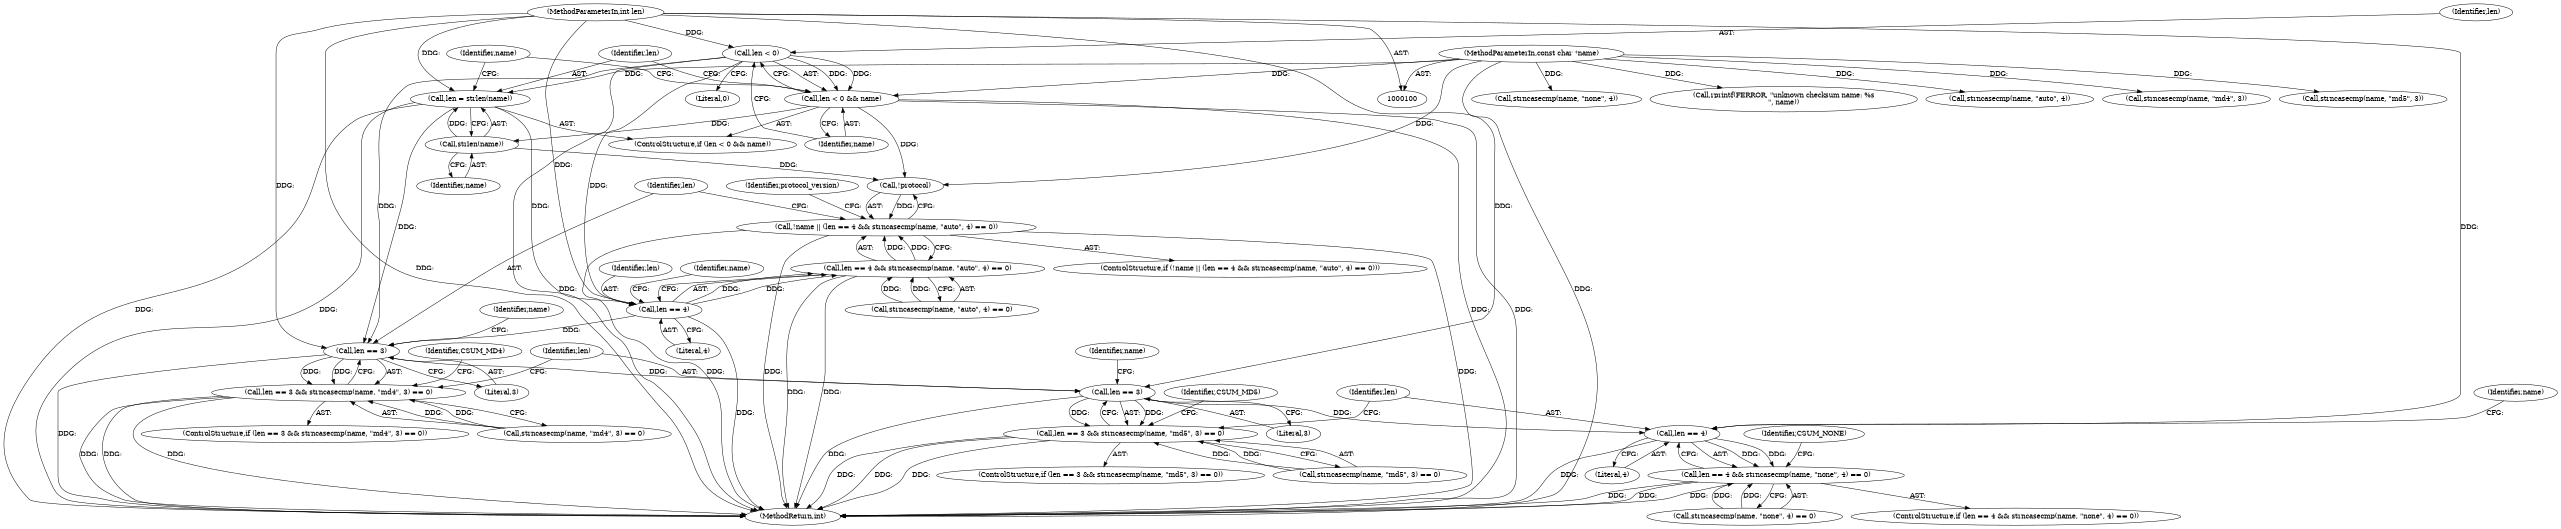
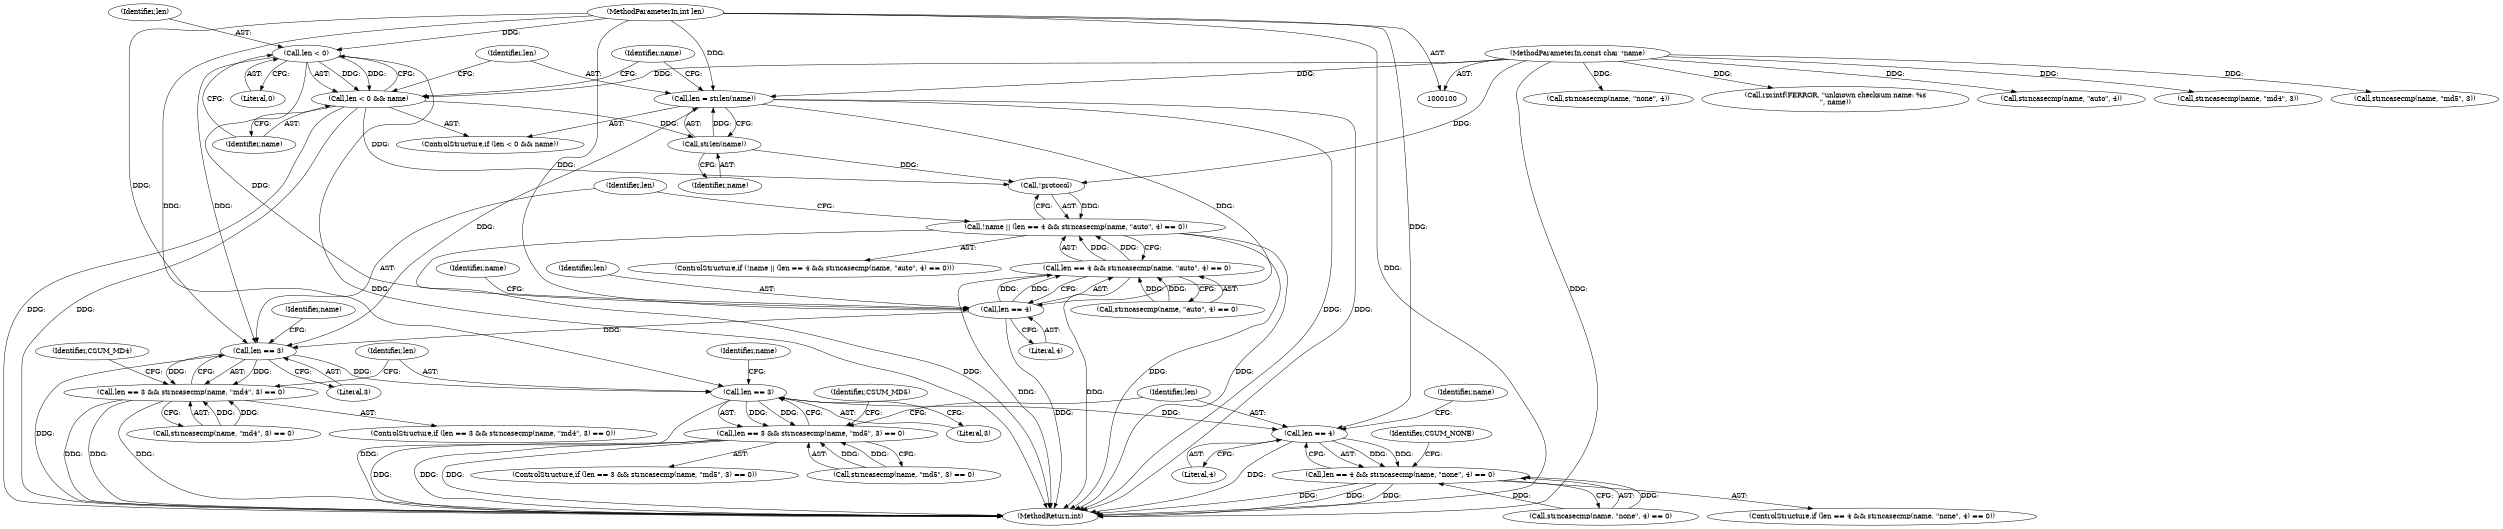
none -> (250, 68)
(792, 186) -> none
